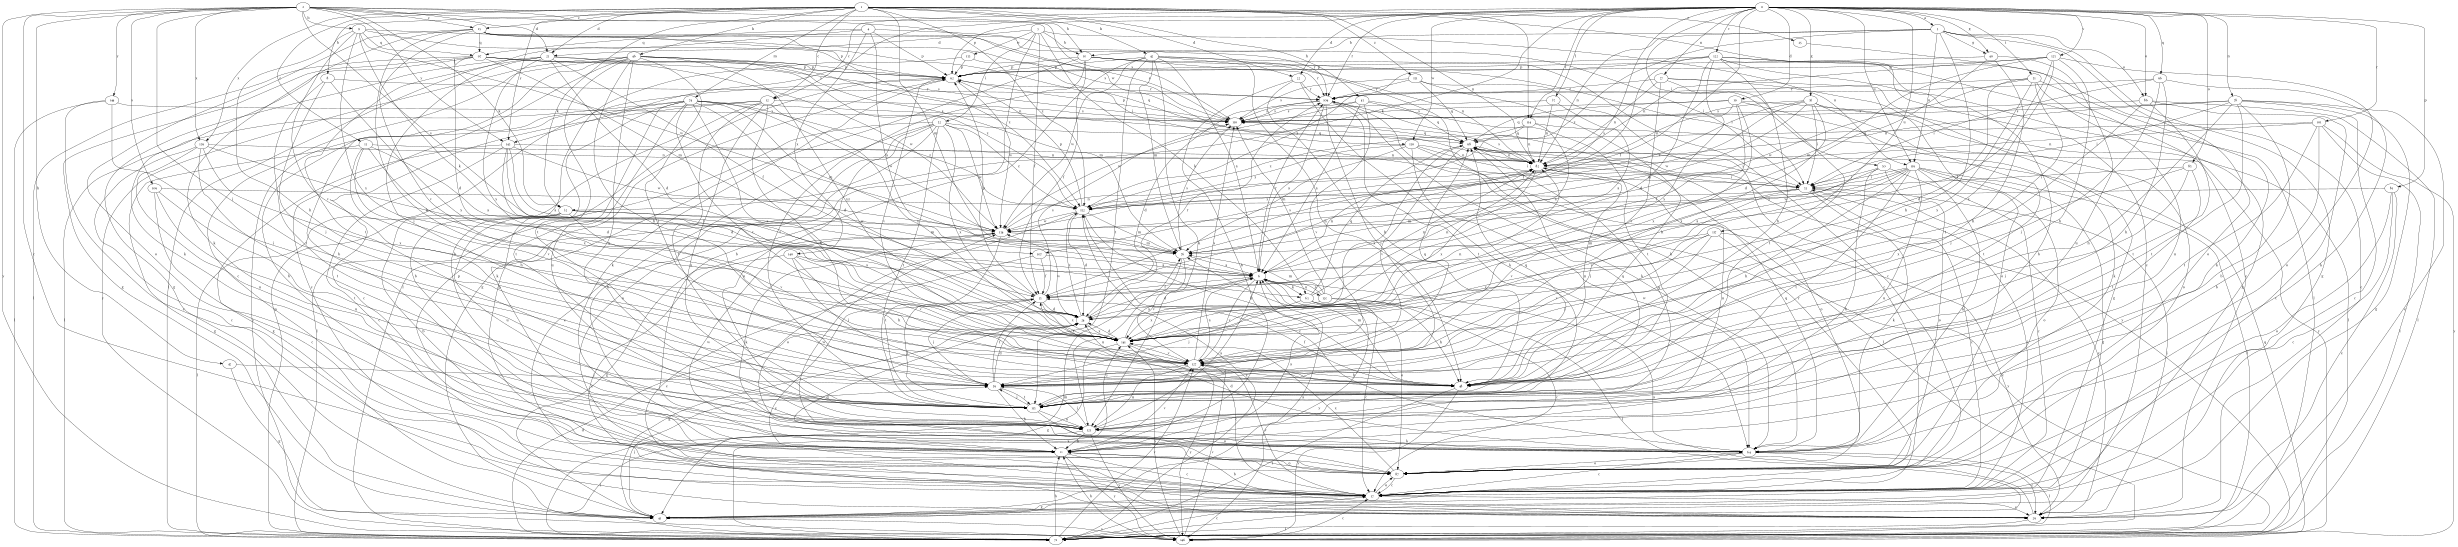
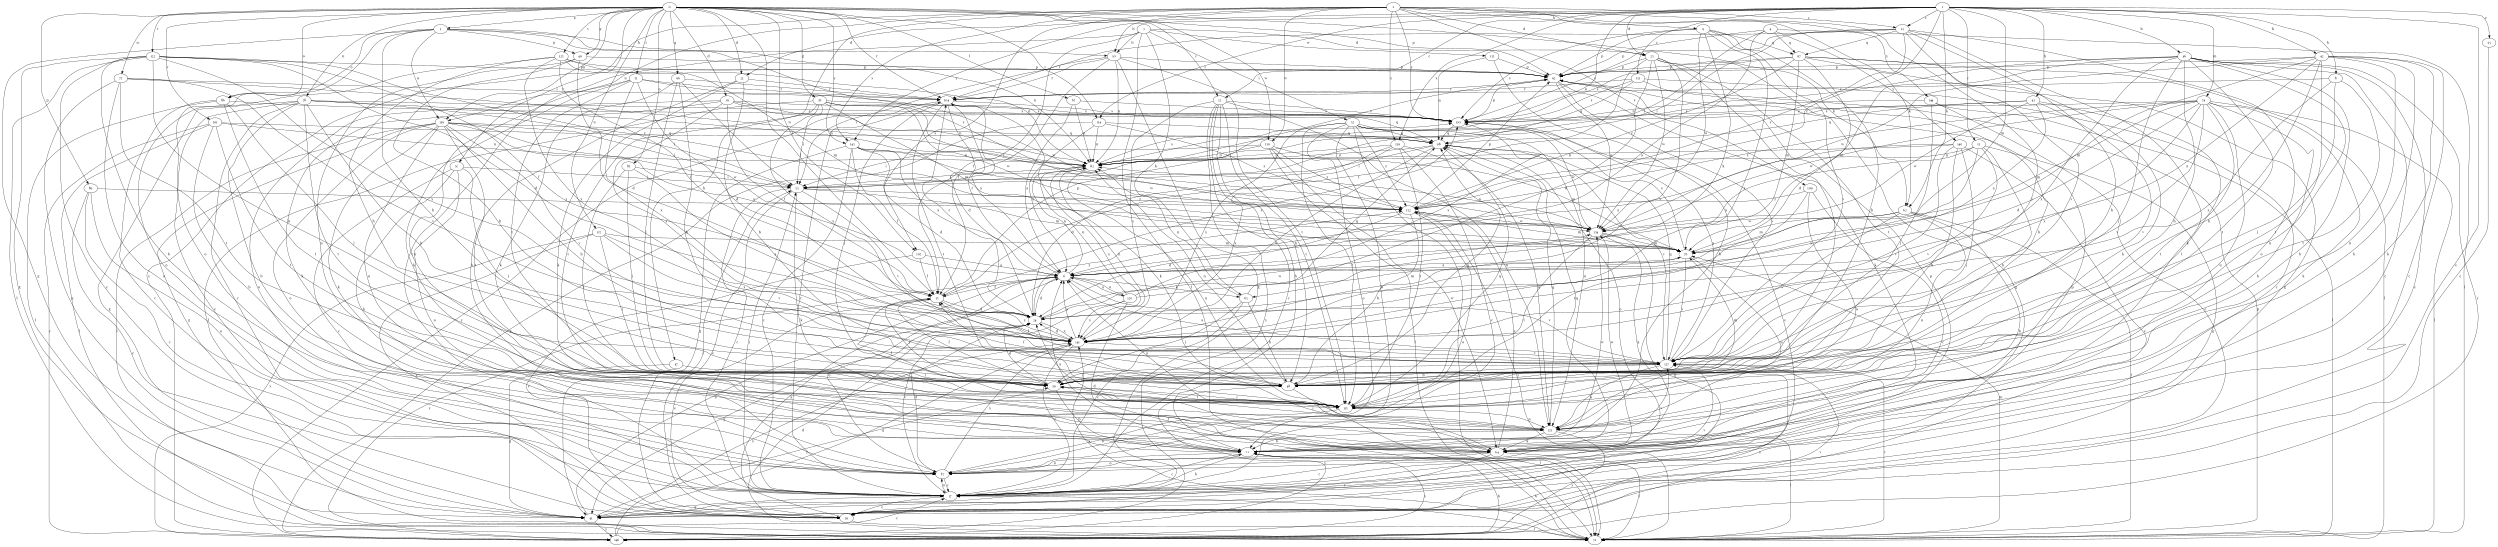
none -> (1548, 154)
(2304, 504) -> (964, 132)
